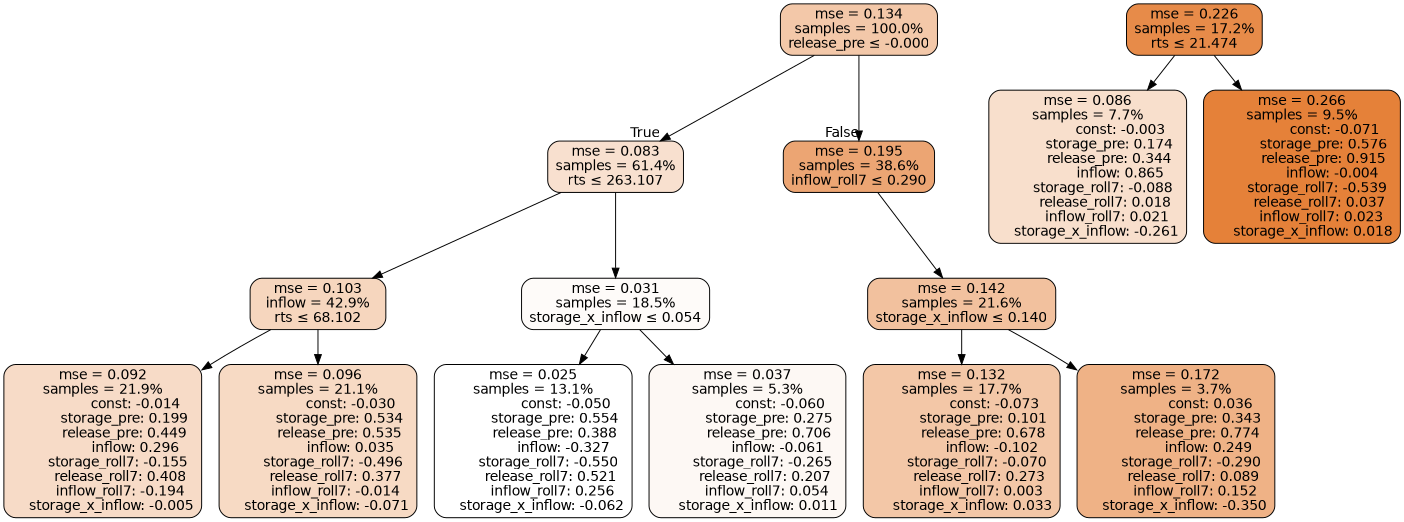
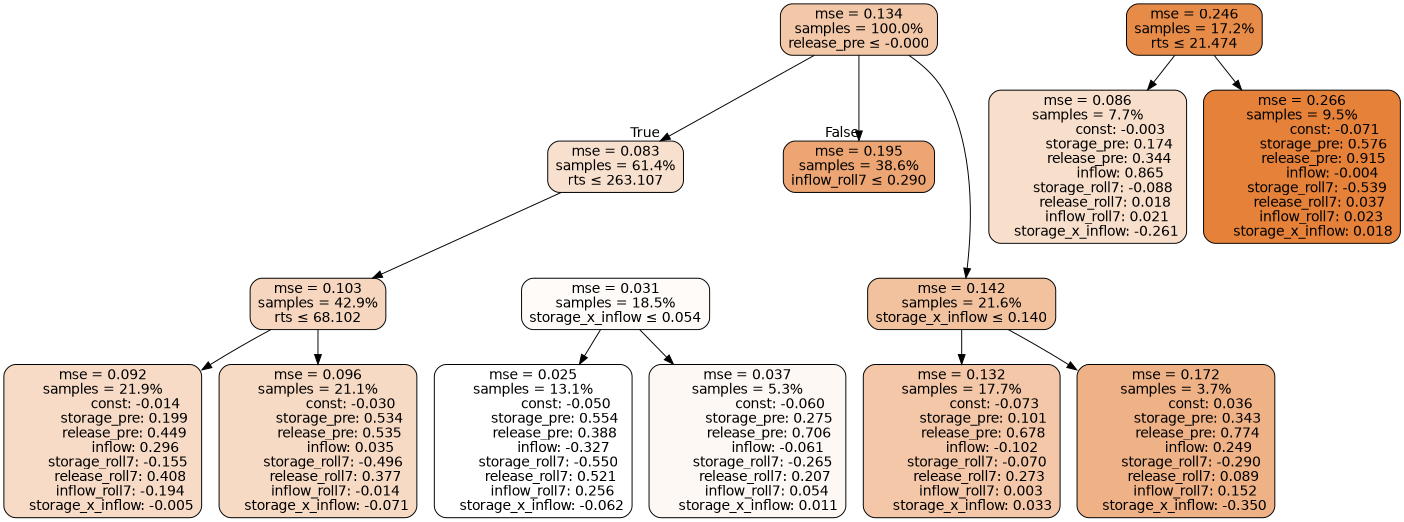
(1194, 30) -> (1194, 30)
(616, 230) -> none
(907, 231) -> (965, 153)
(318, 304) -> (318, 304)
